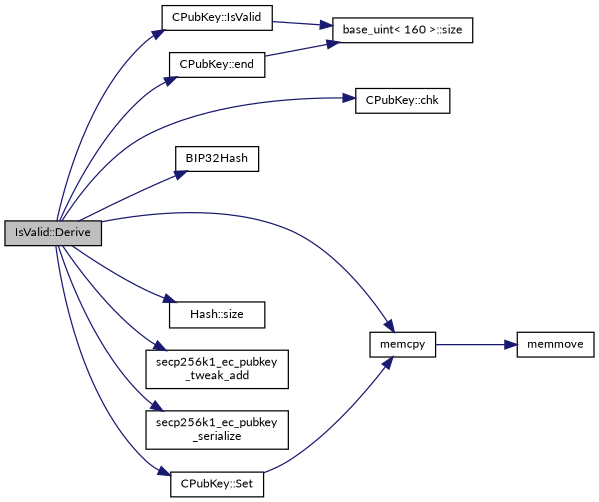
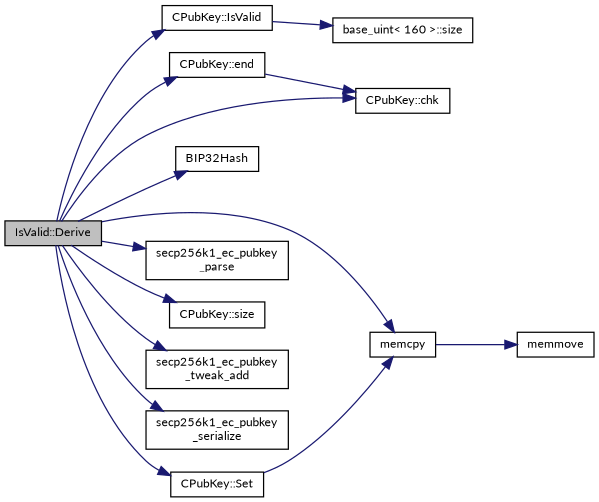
(296, 50) -> (304, 82)
none -> (217, 260)
(217, 315) -> (217, 315)
